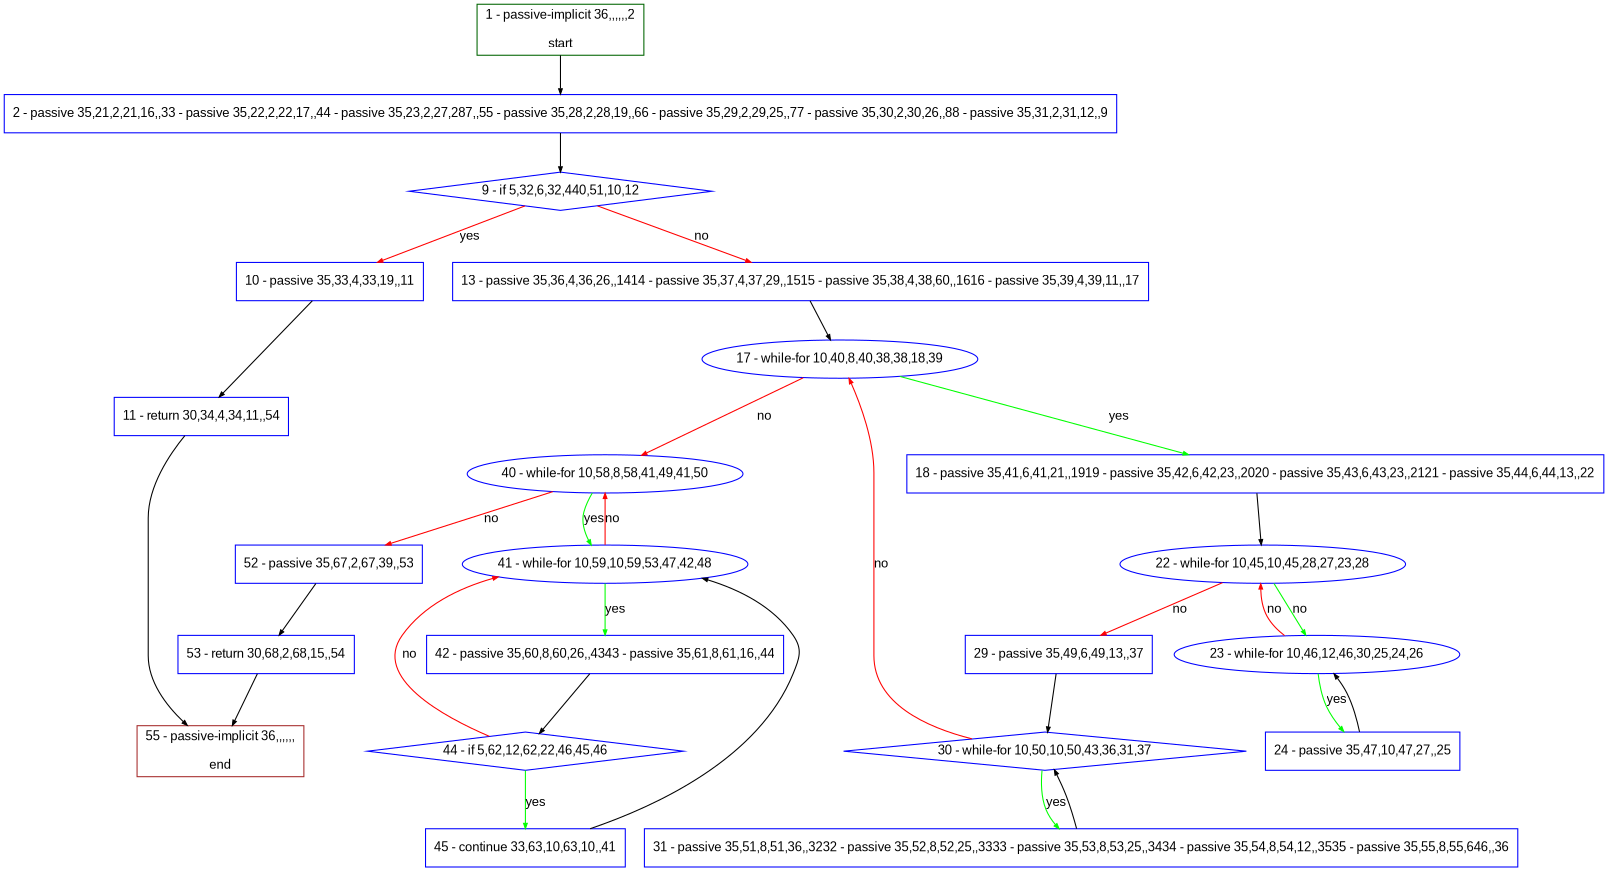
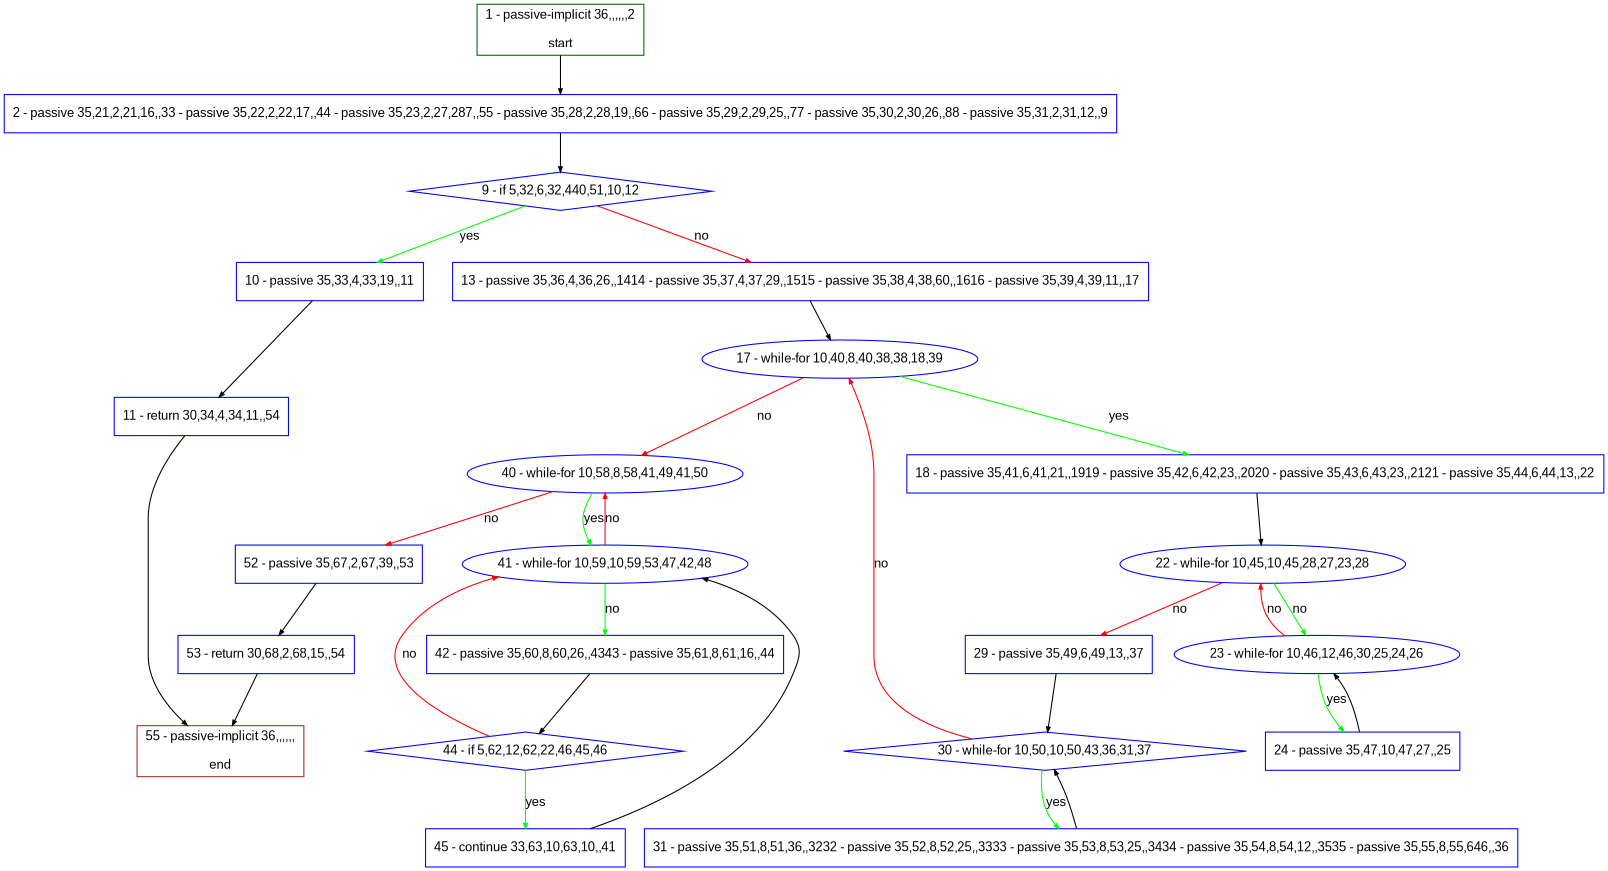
(454, 233) -> (454, 233)
(615, 609) -> (613, 609)
